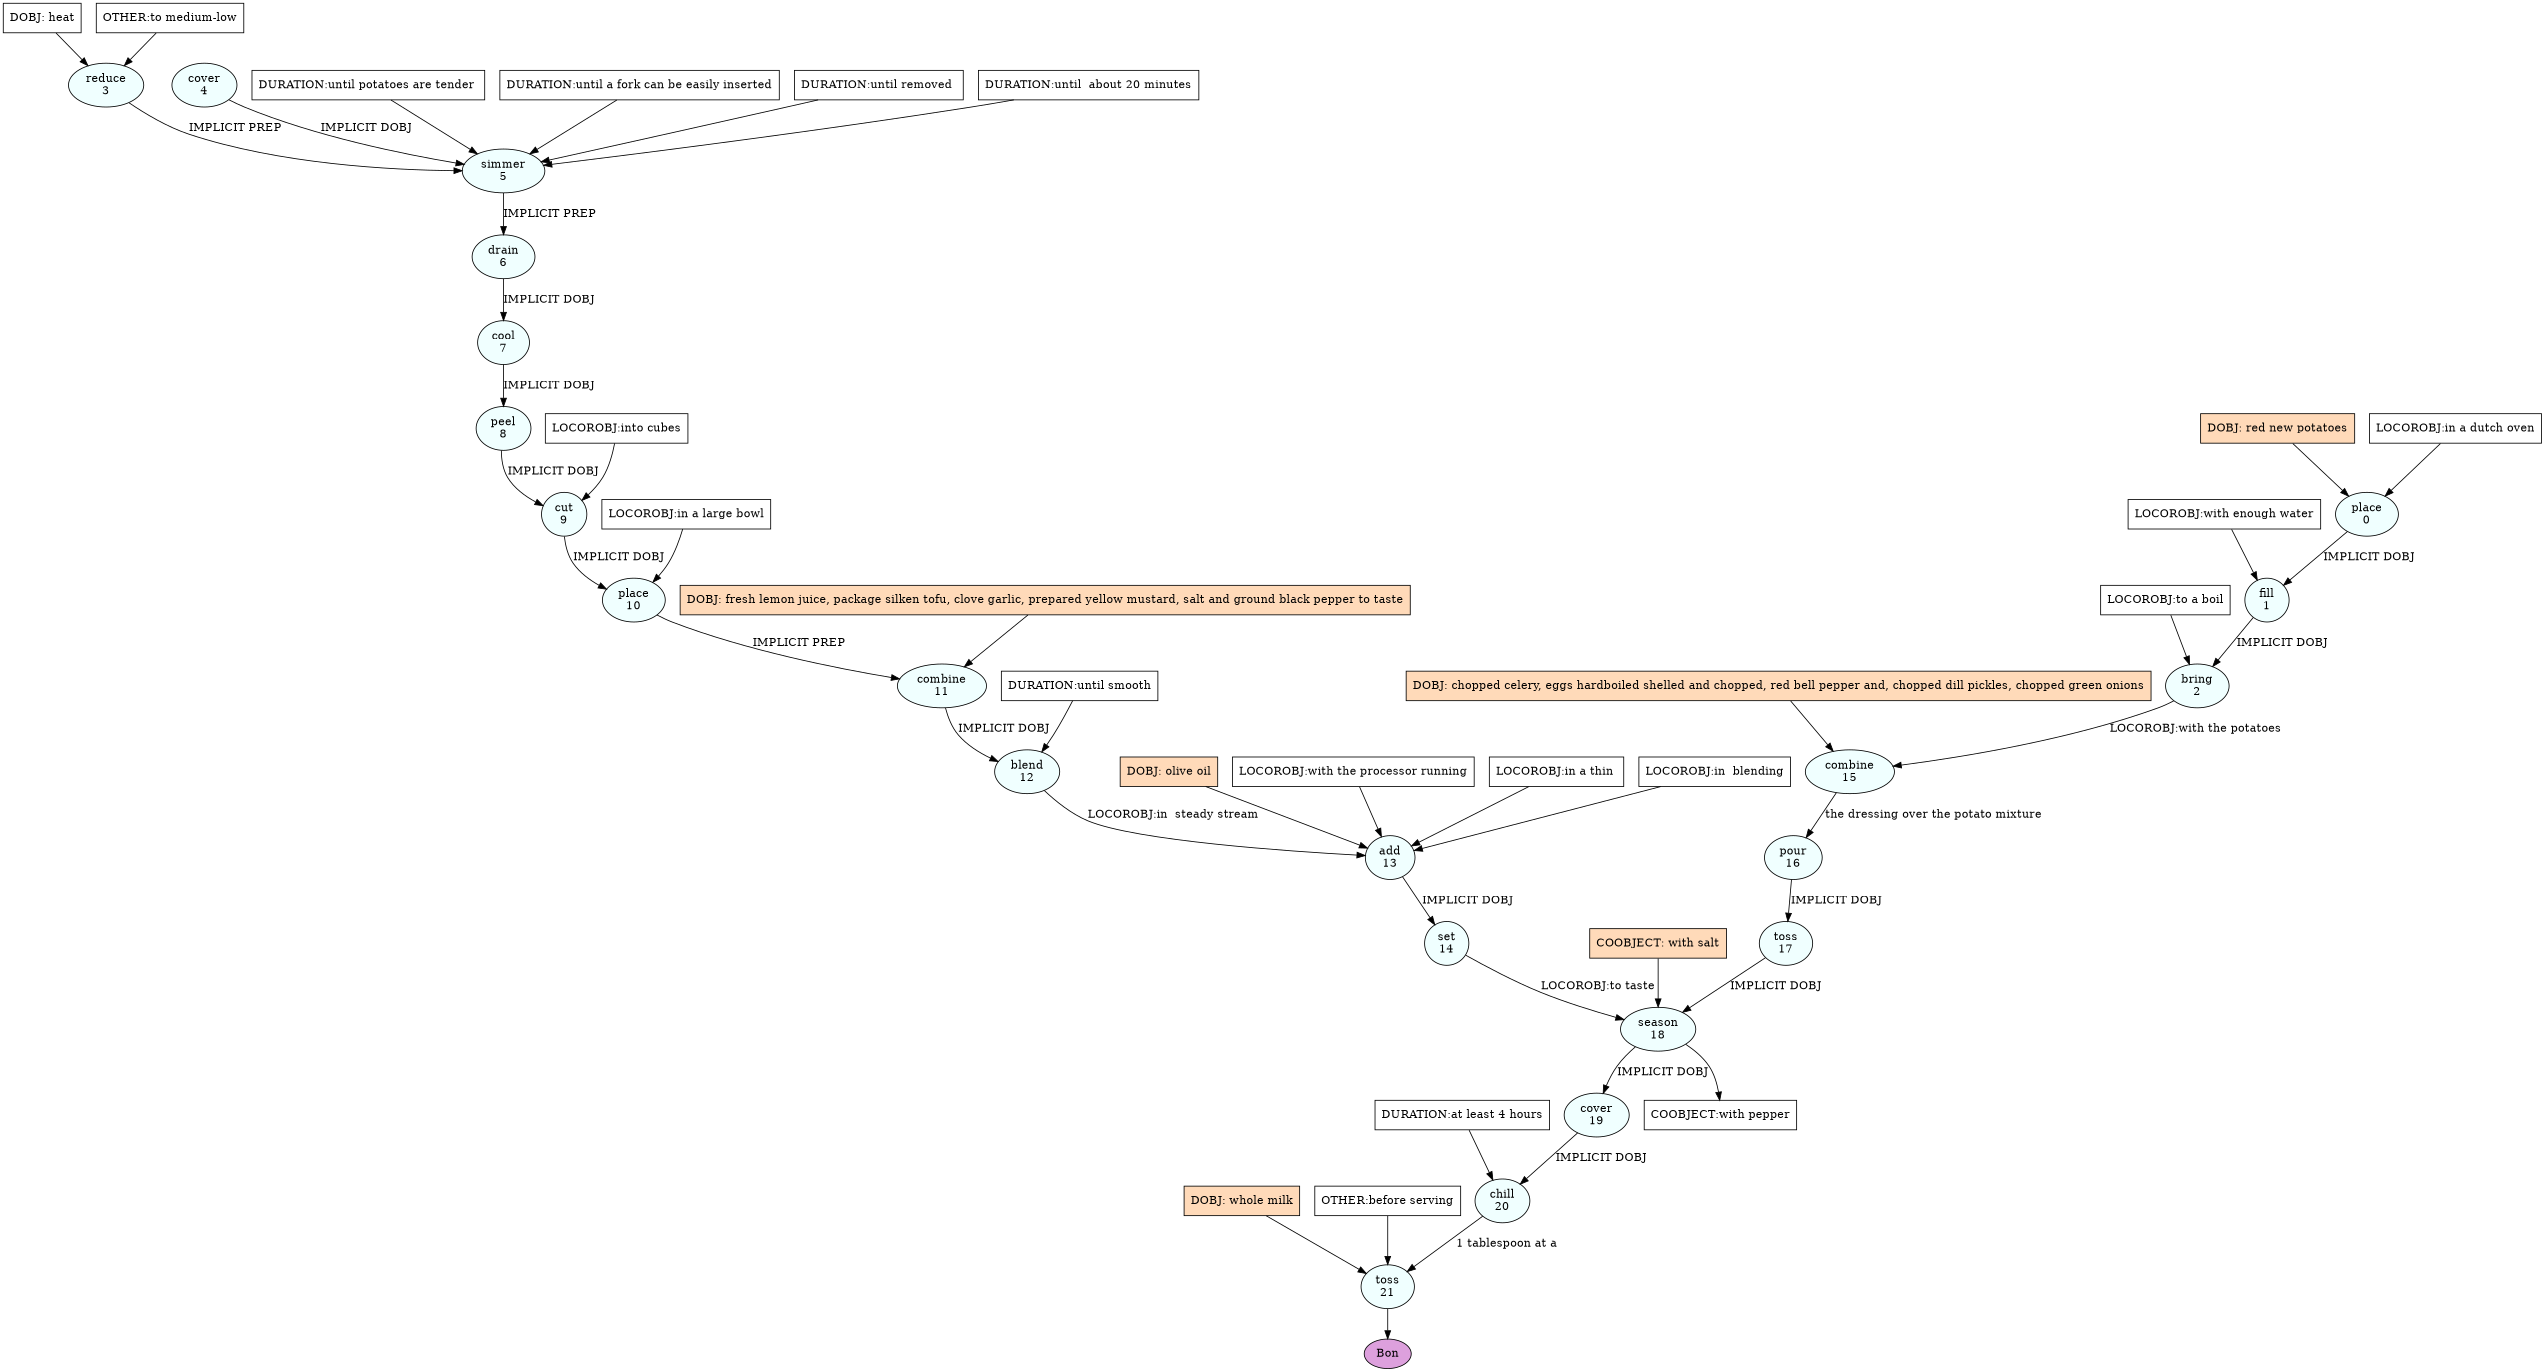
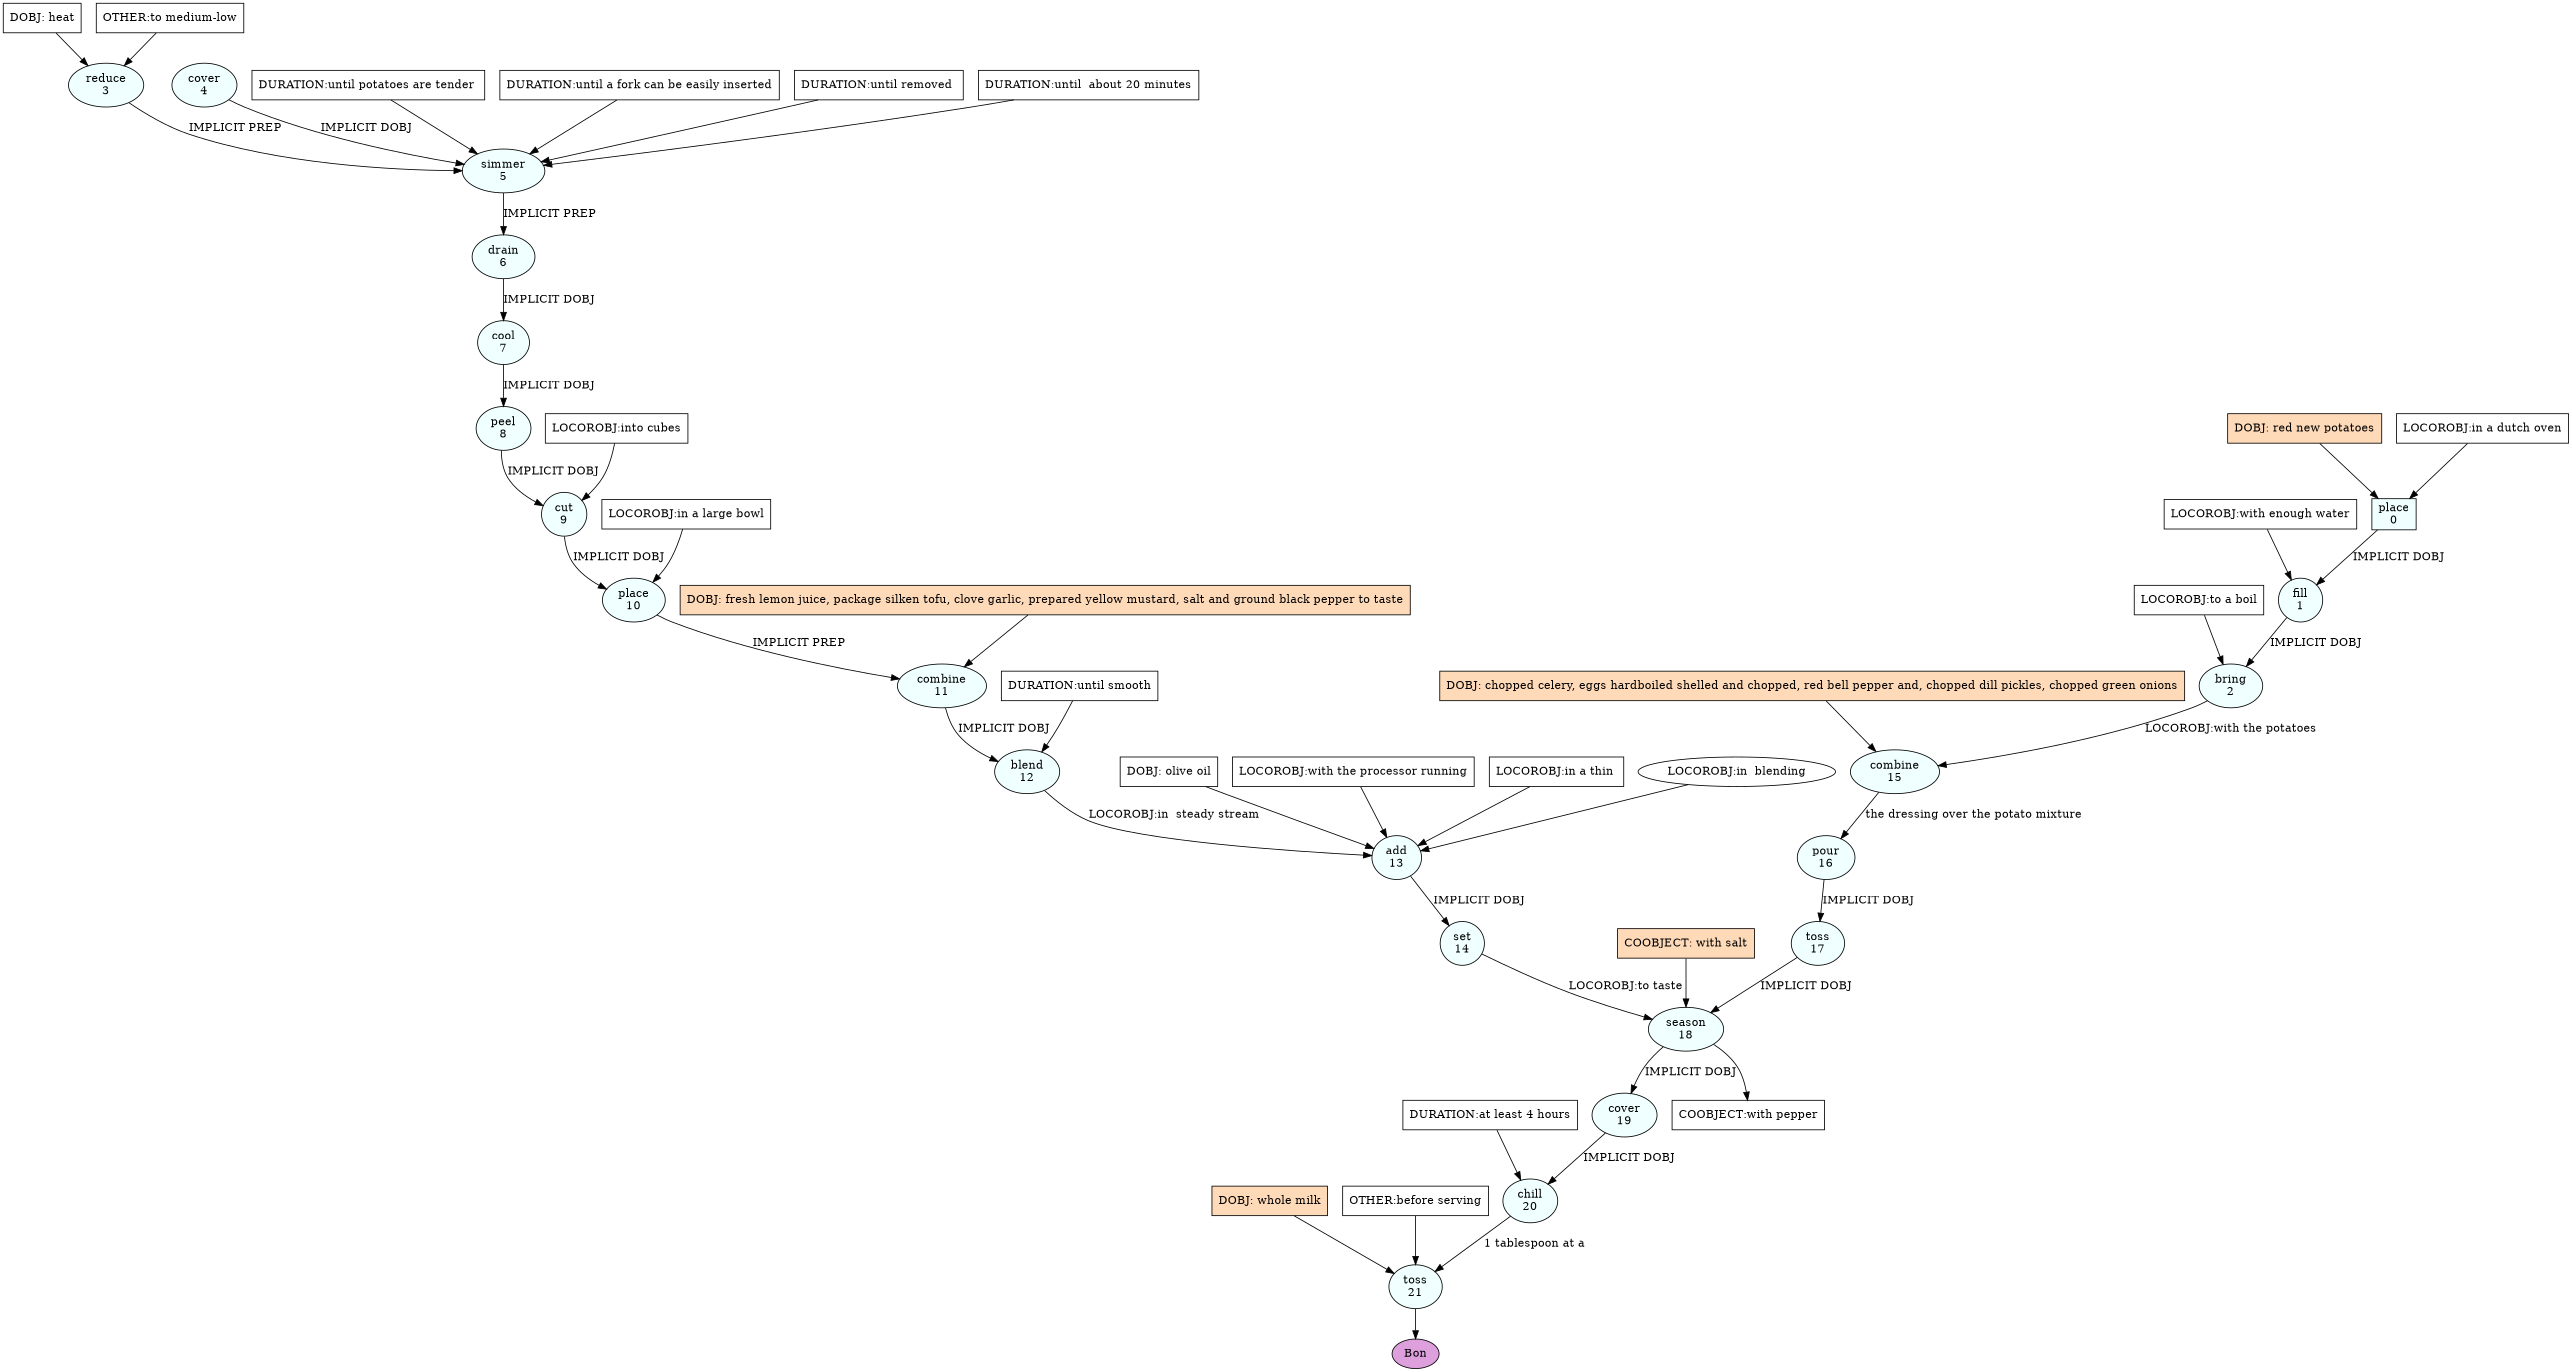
(2367, 514) -> (2394, 514)
(1169, 772) -> (1169, 772)
(1715, 772) -> (1737, 772)
